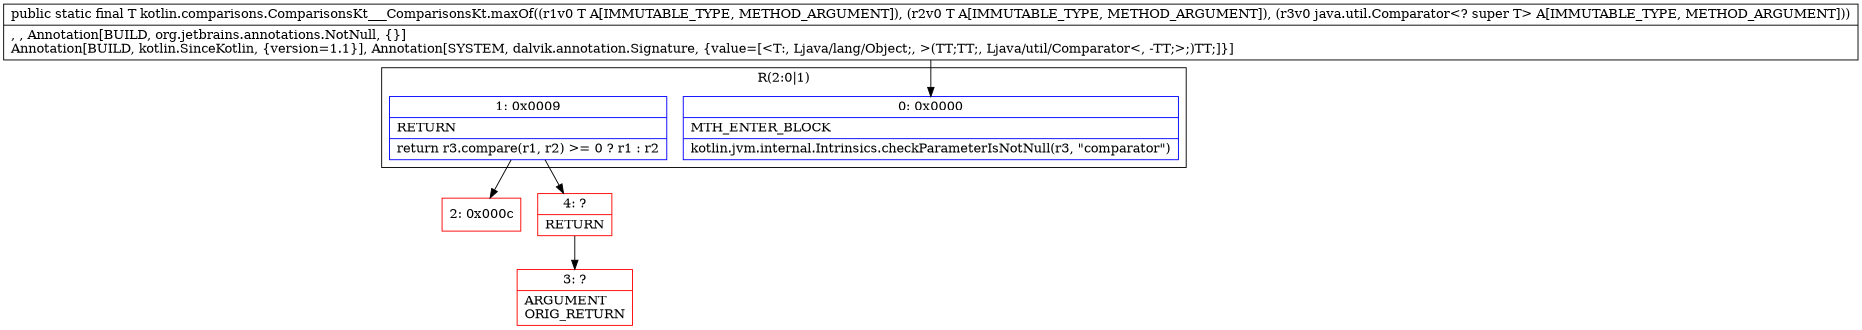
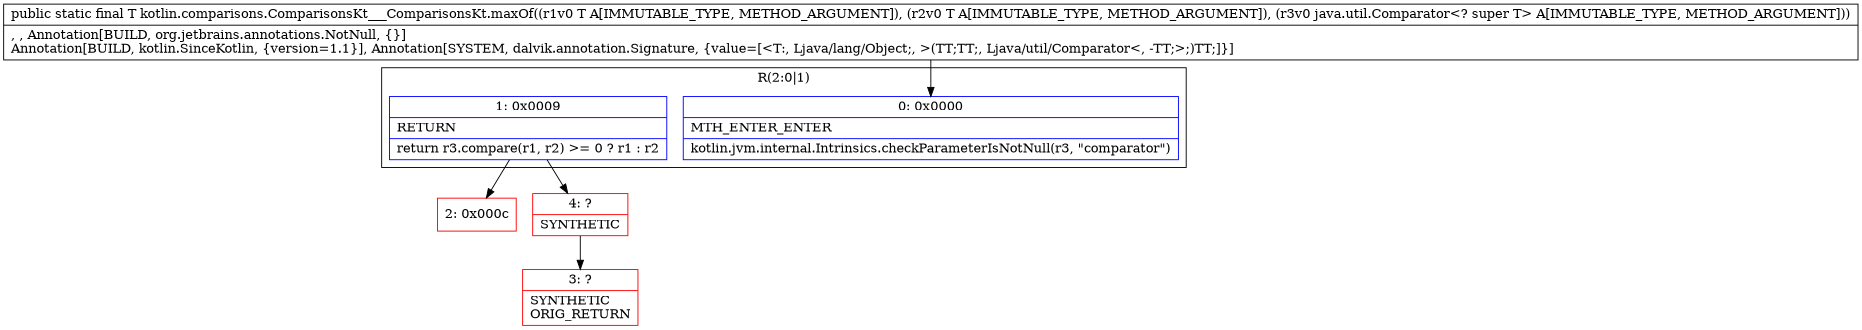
(761, 128) -> (761, 128)
(575, 225) -> (580, 225)
(566, 301) -> (570, 301)
